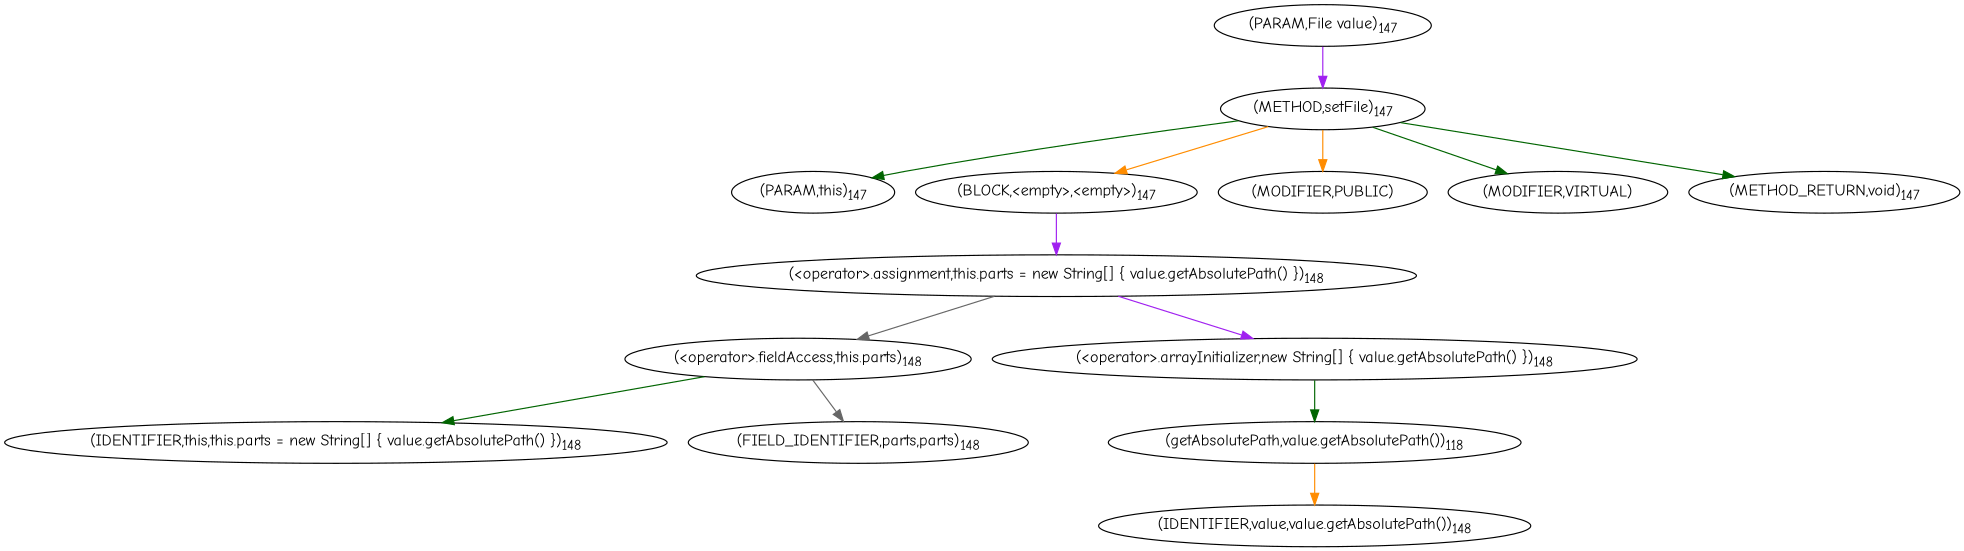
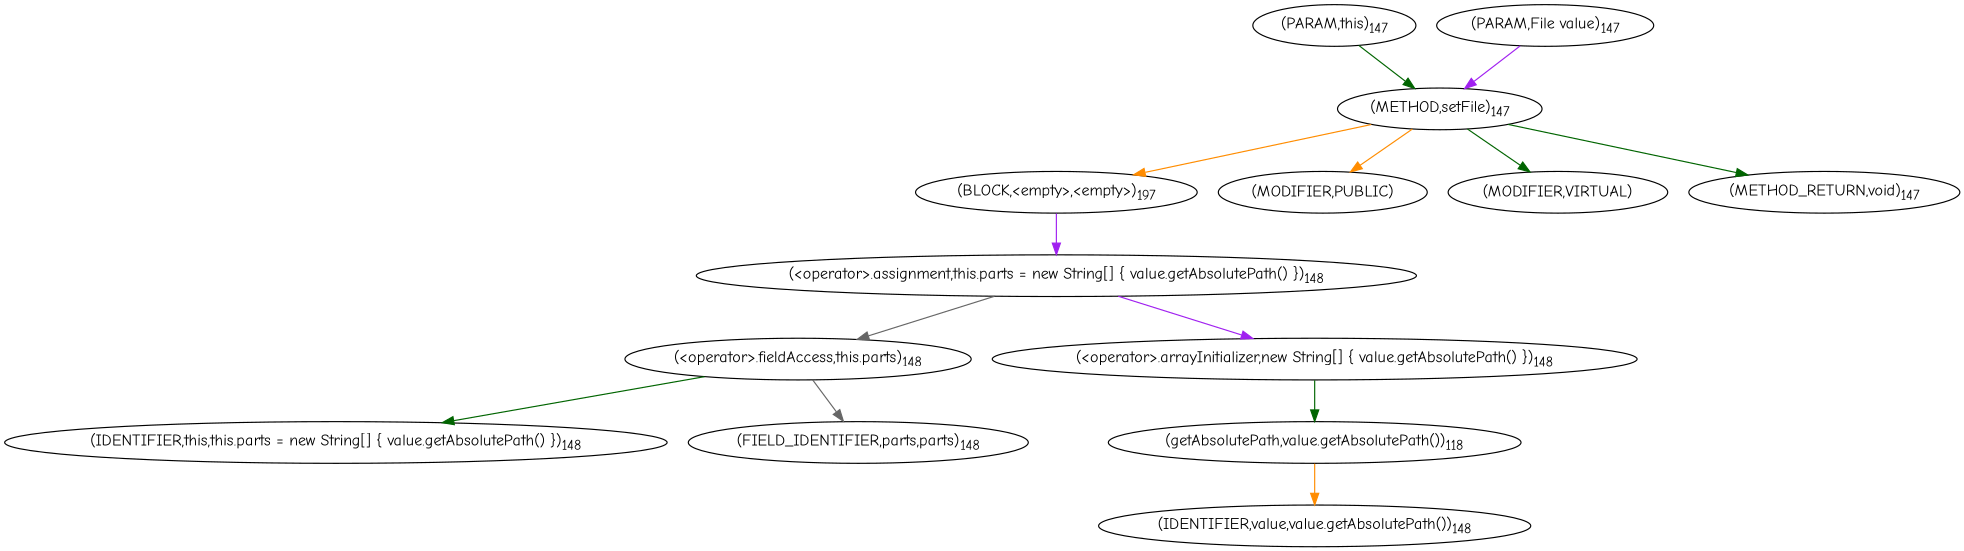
(1061, 146) -> (1382, 63)
(1146, 191) -> (1146, 191)
